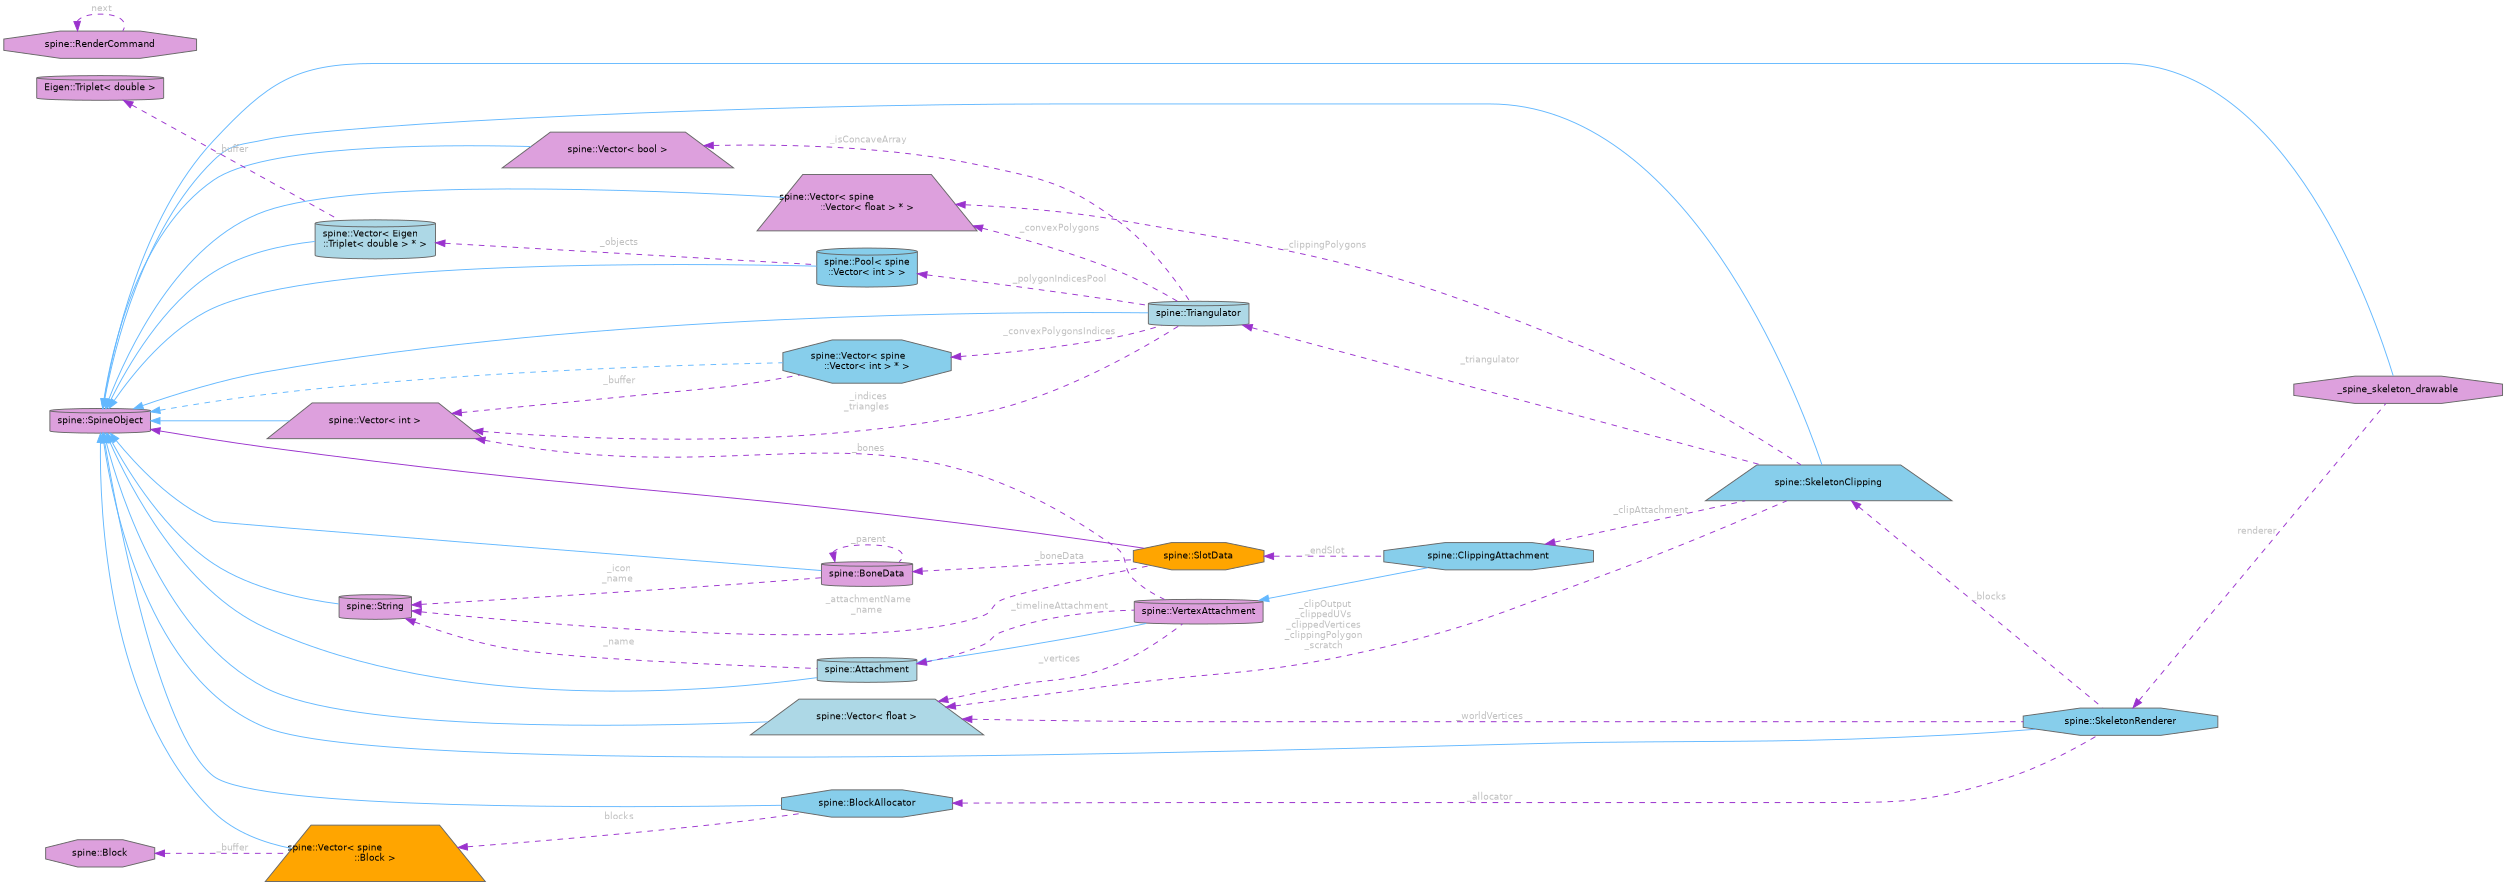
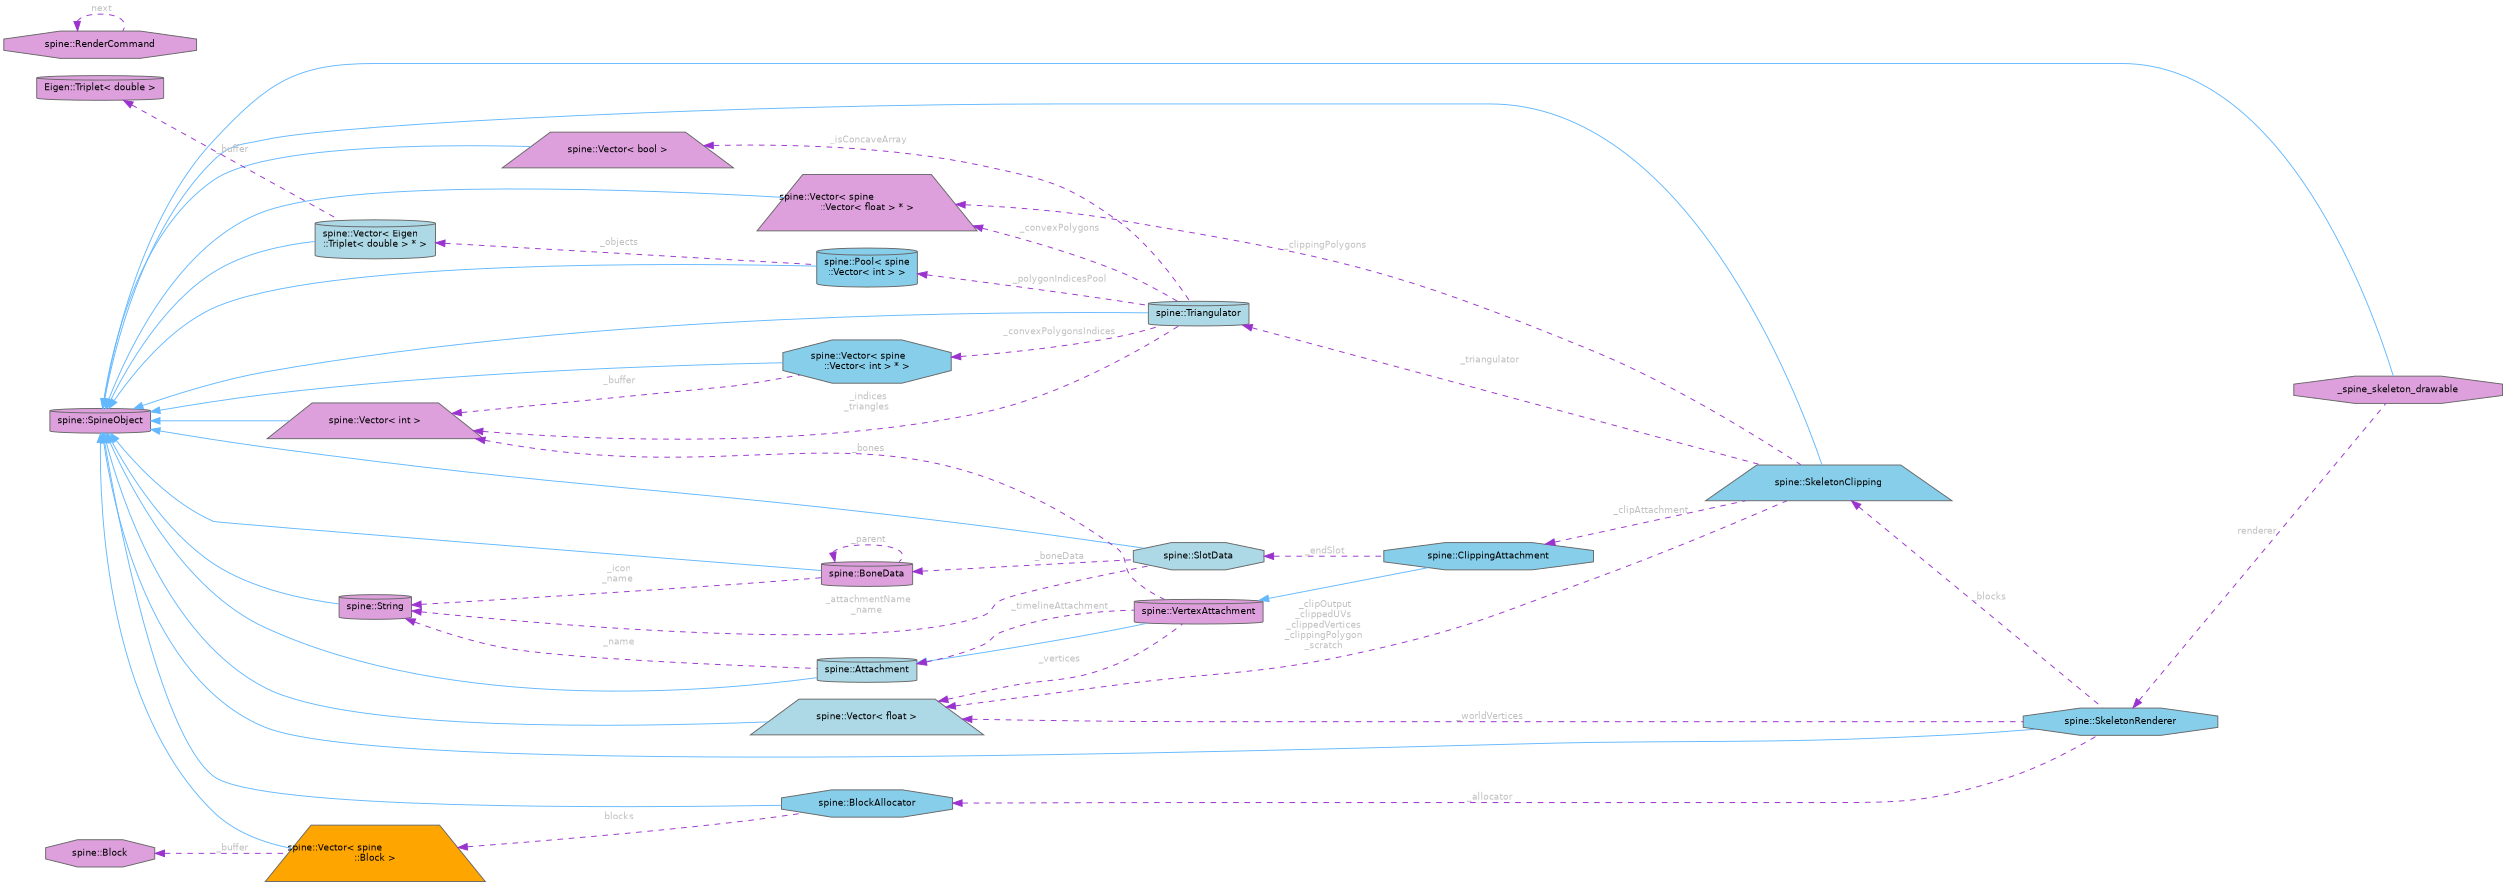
(470, 376) -> (470, 376)
(652, 490) -> (652, 490)
(1199, 556) -> (1199, 556)
